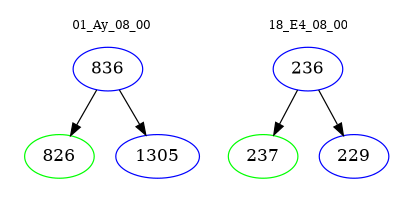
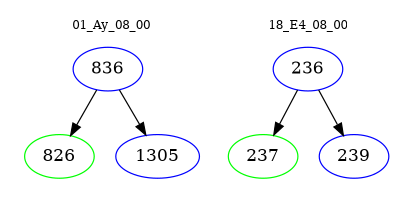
(354, 156) -> (354, 156)
